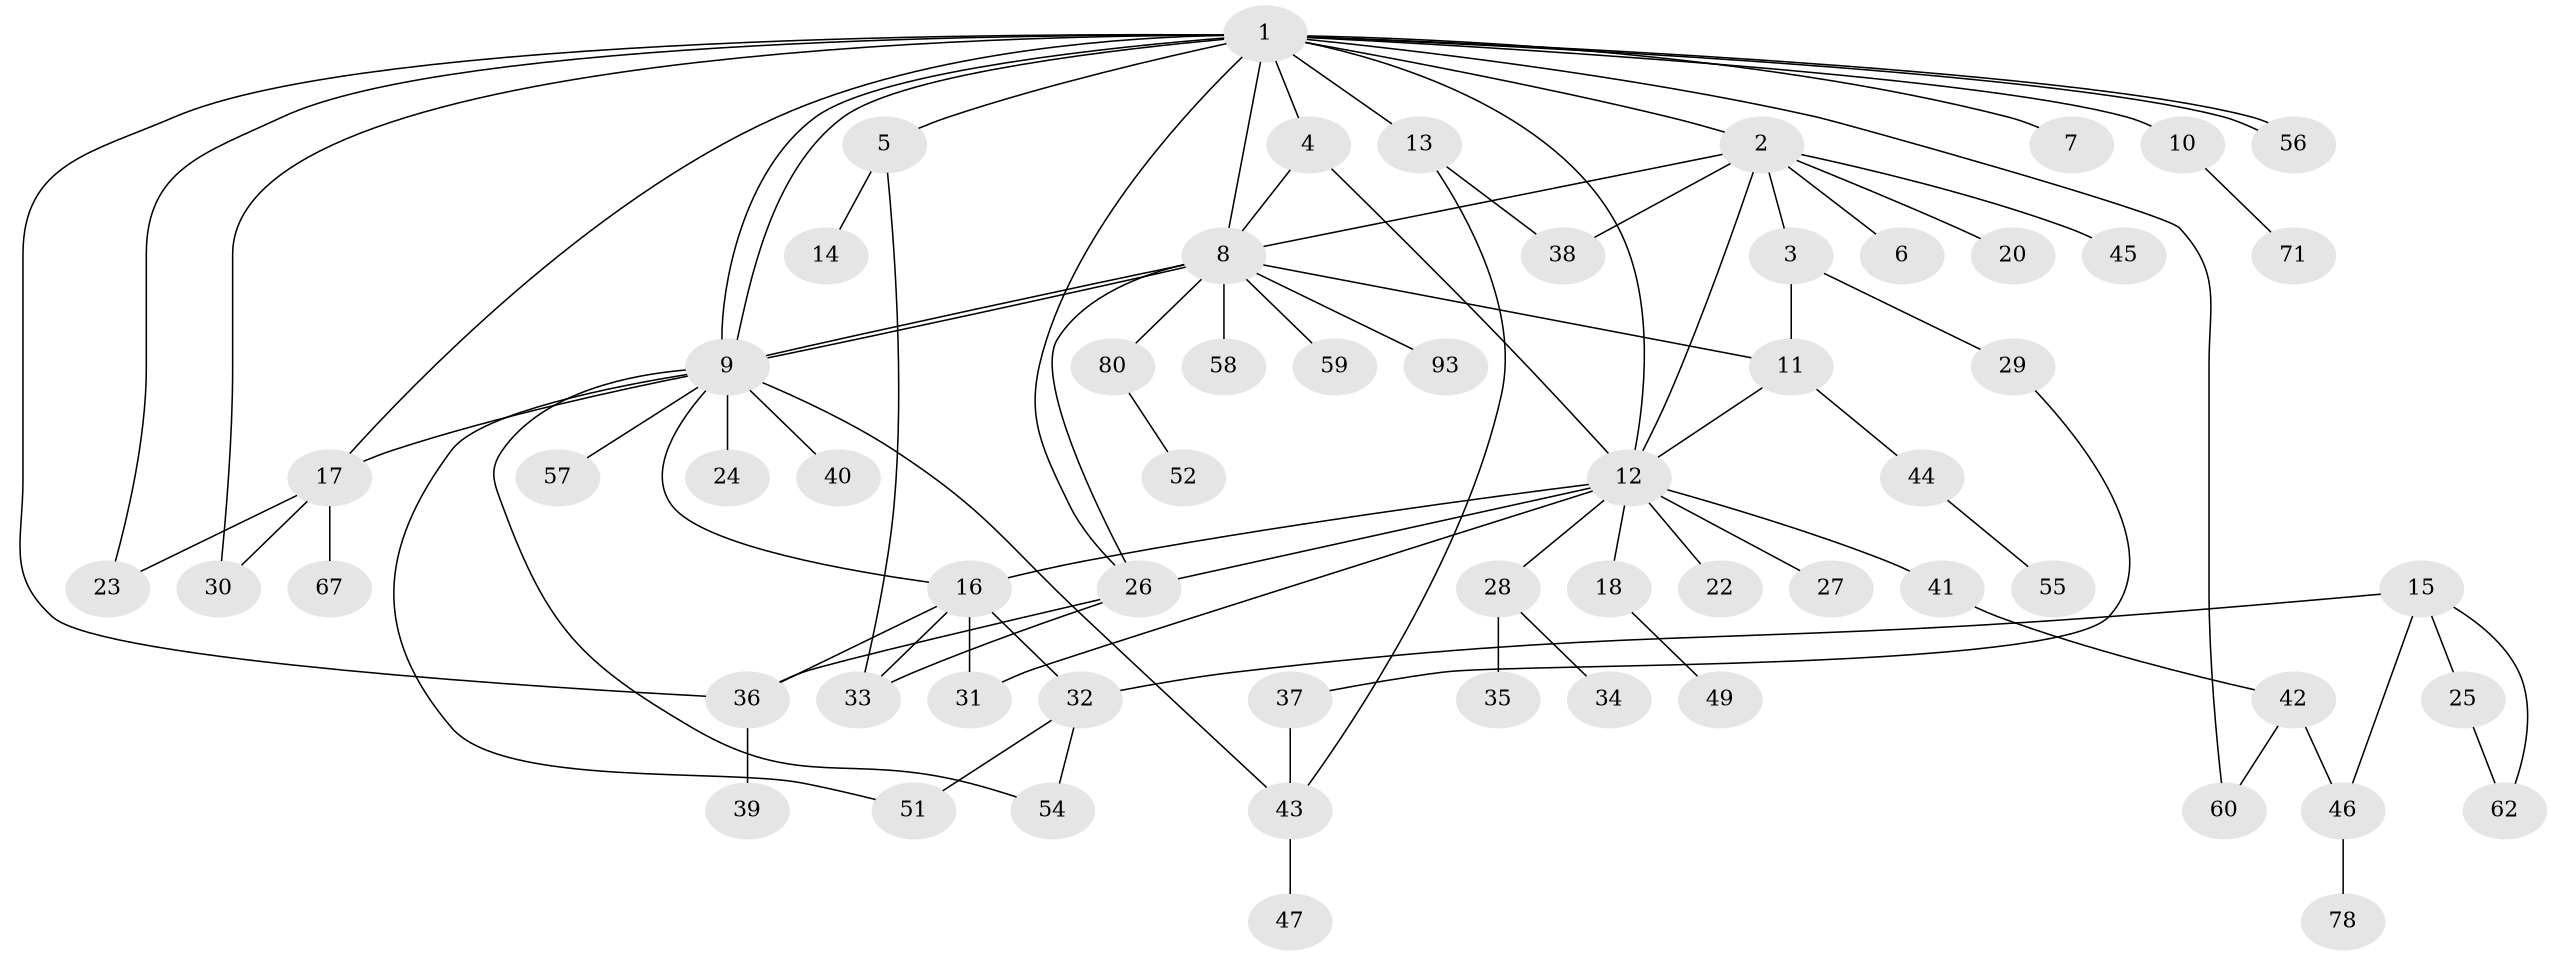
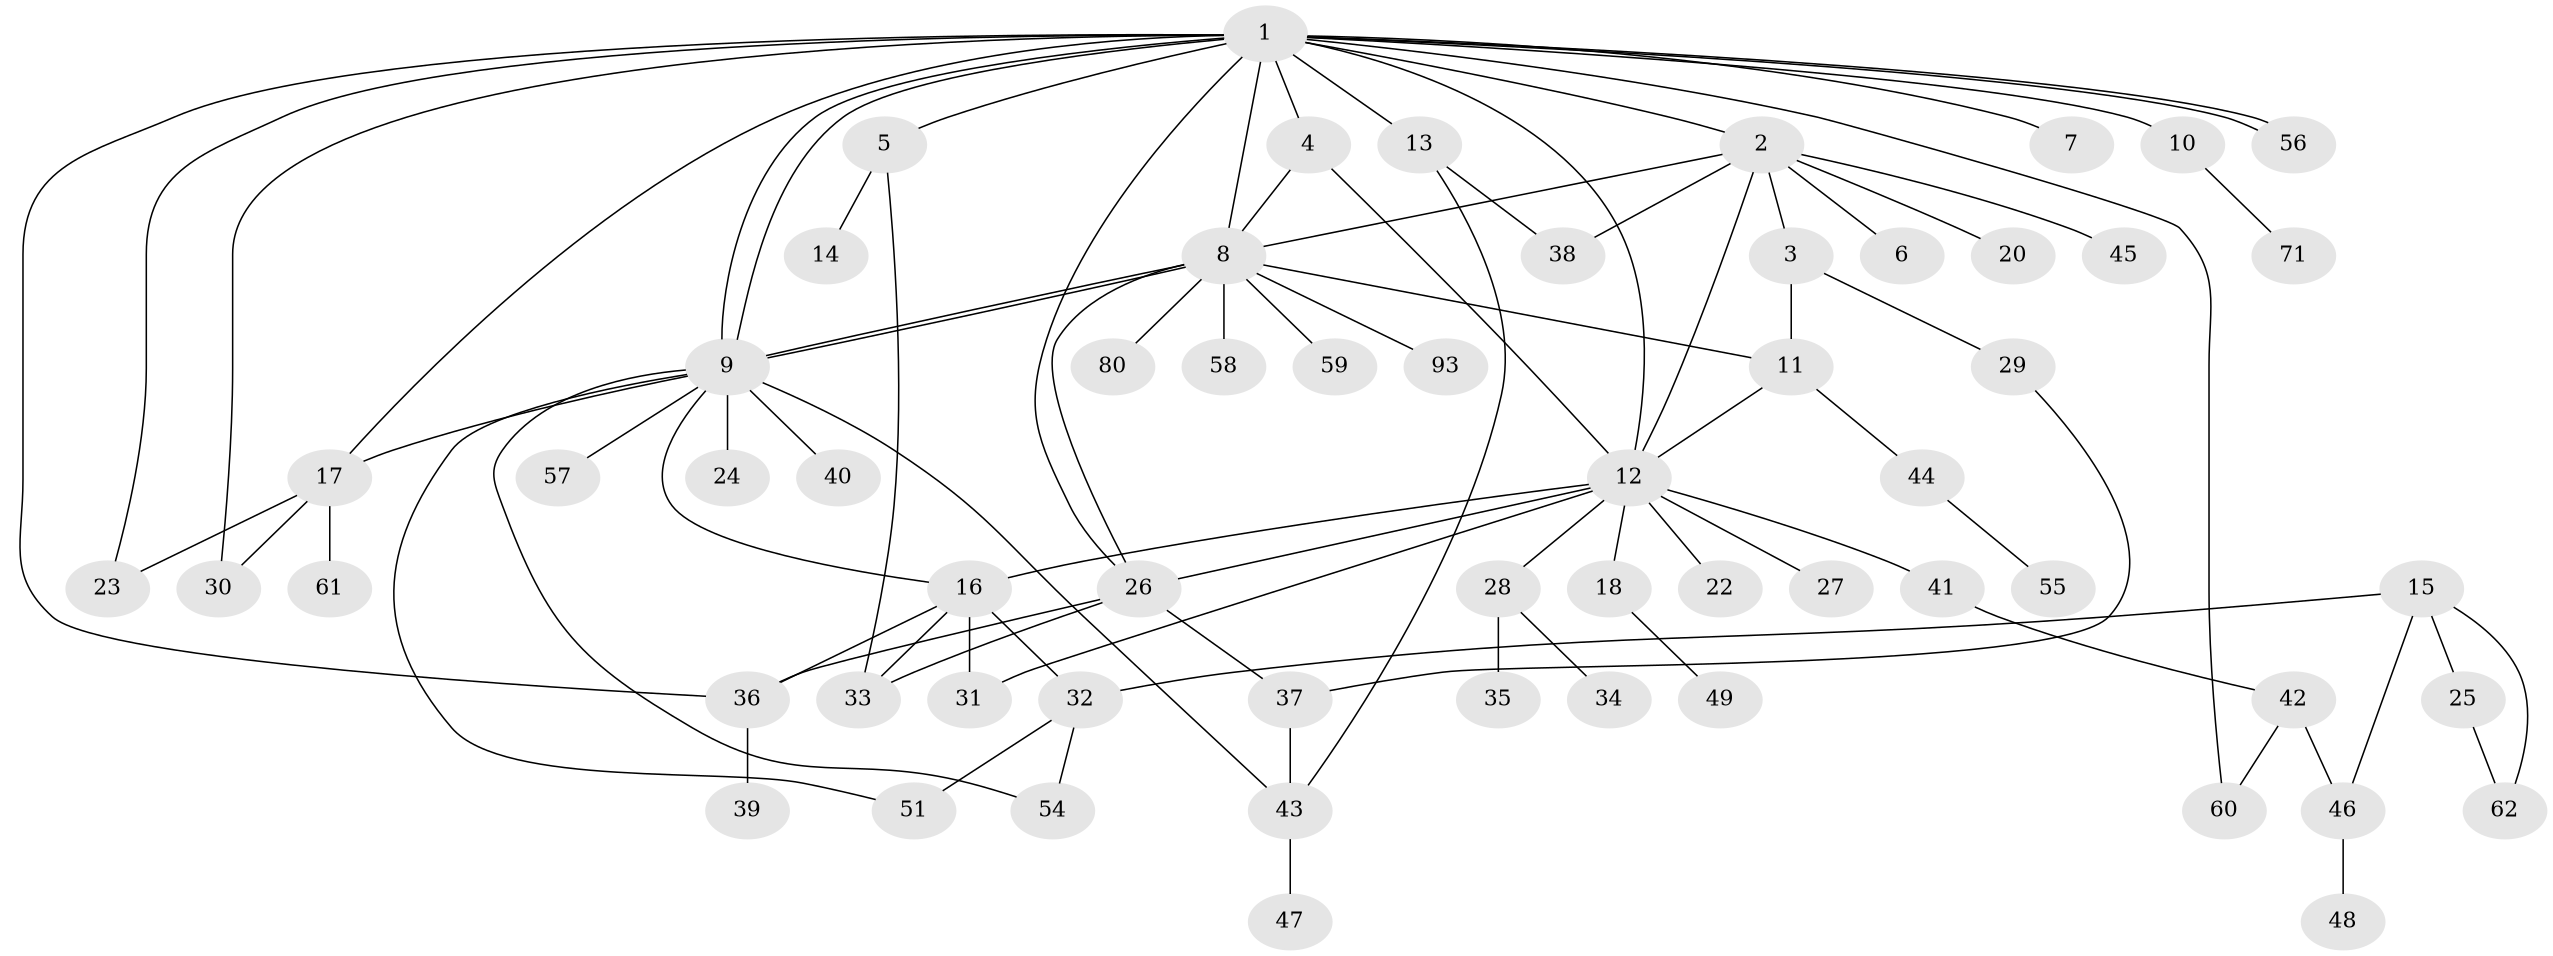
(1184, 478) -> none
(330, 589) -> (330, 589)
none -> (1215, 644)
(2343, 922) -> (2343, 922)
